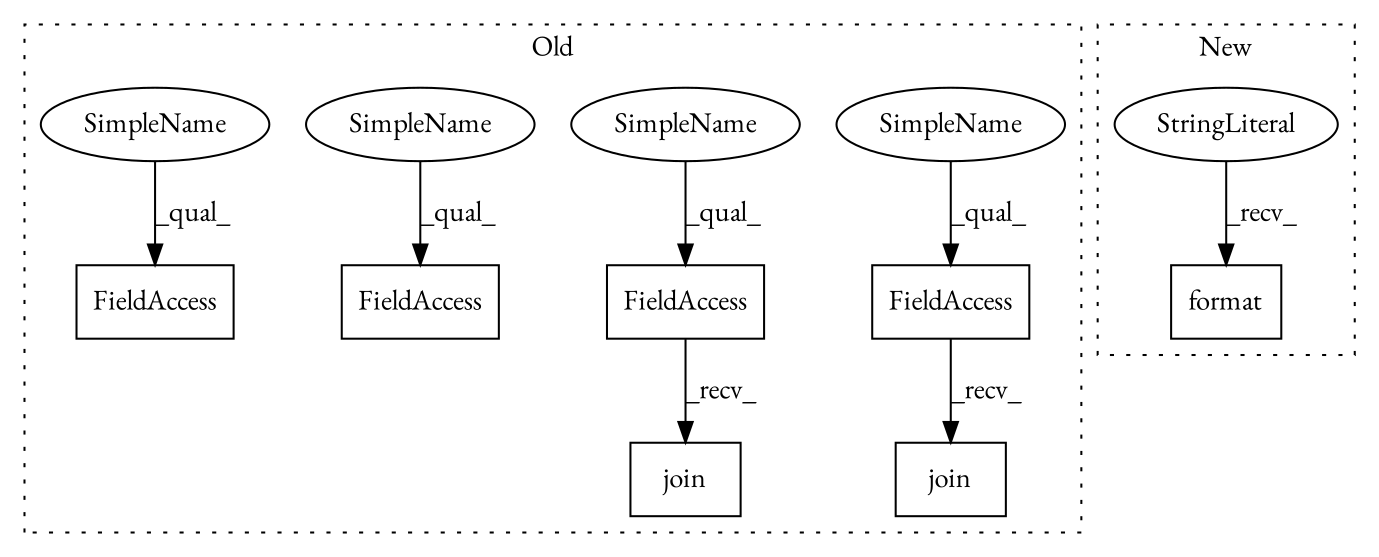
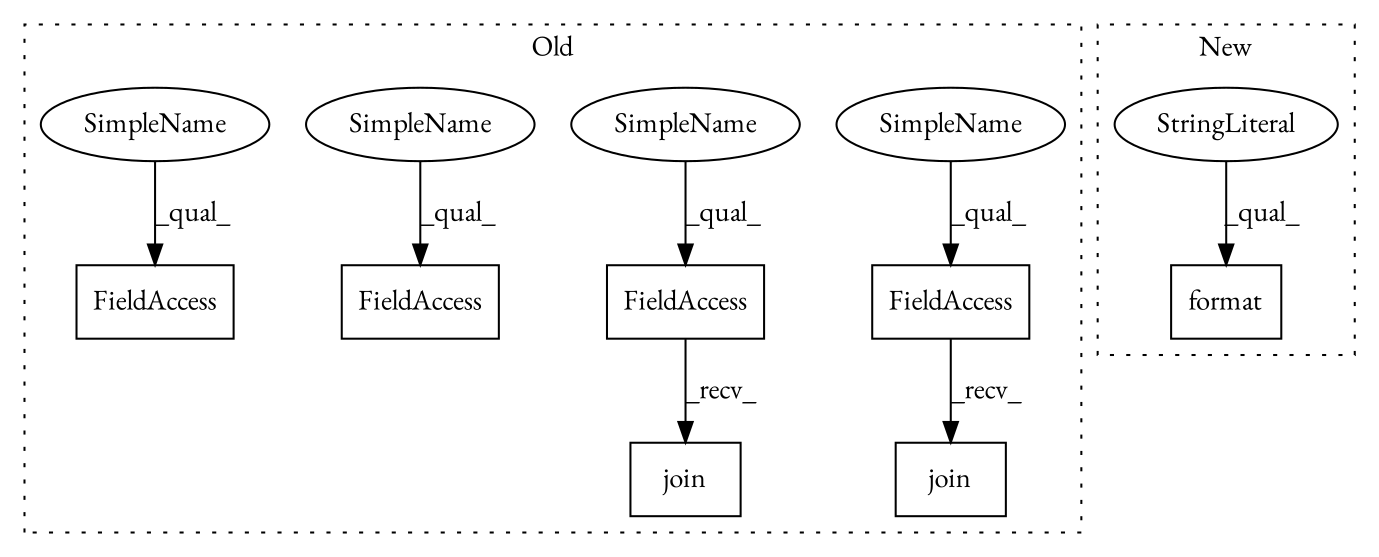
(1262, 213) -> (1262, 213)
